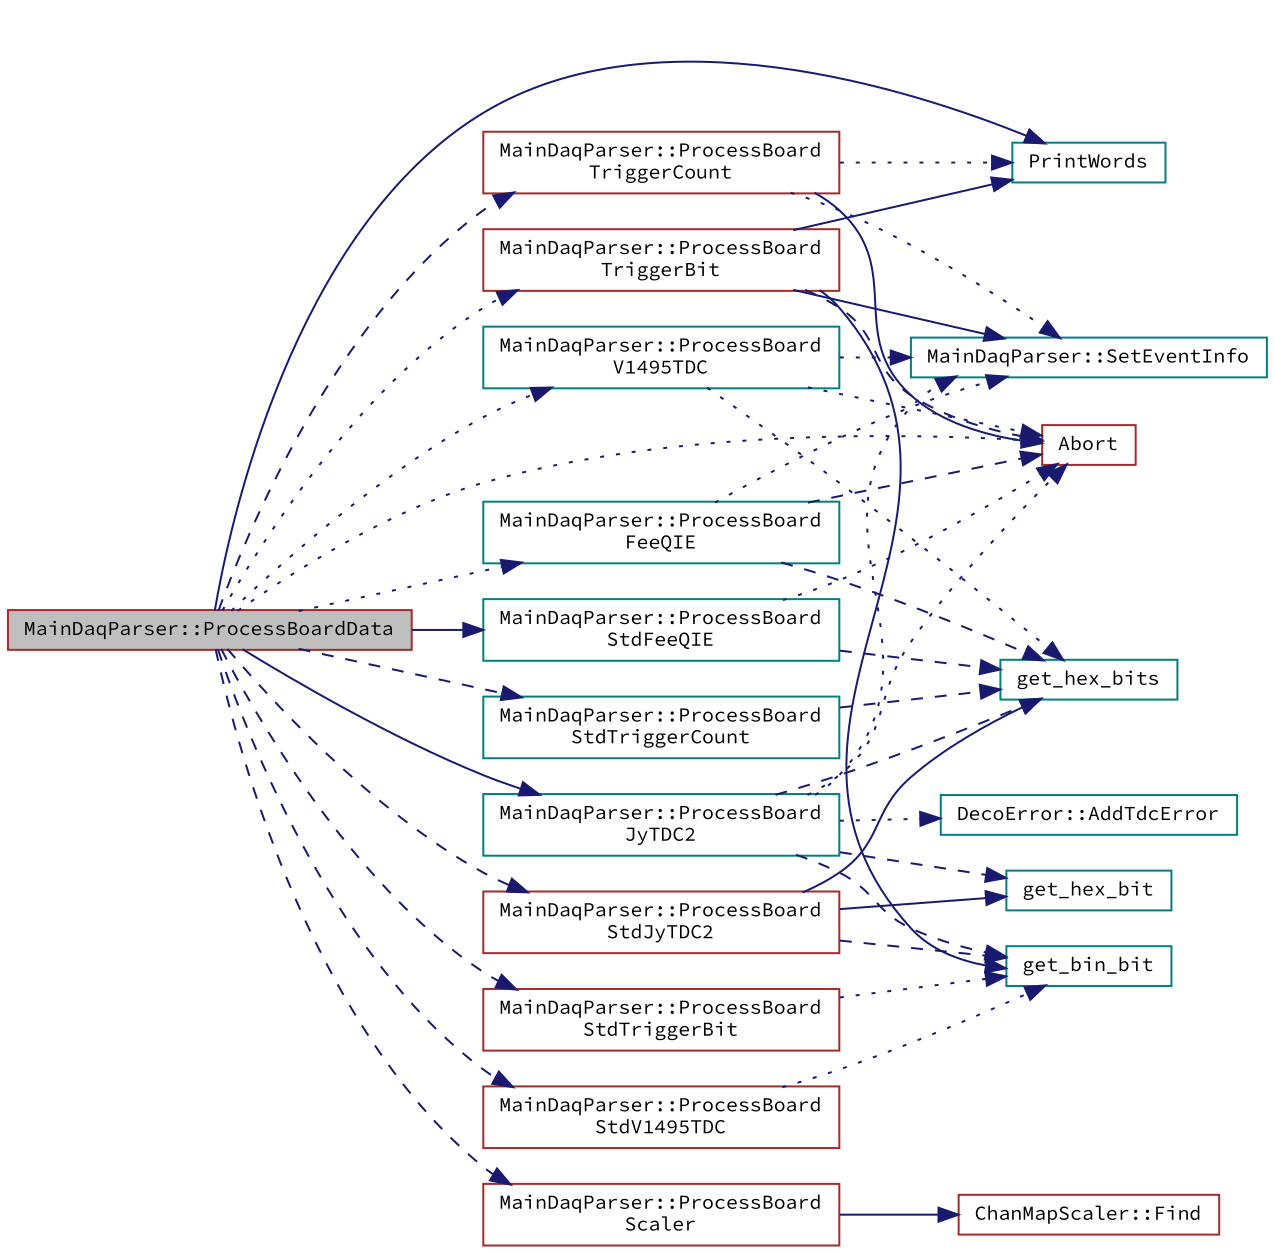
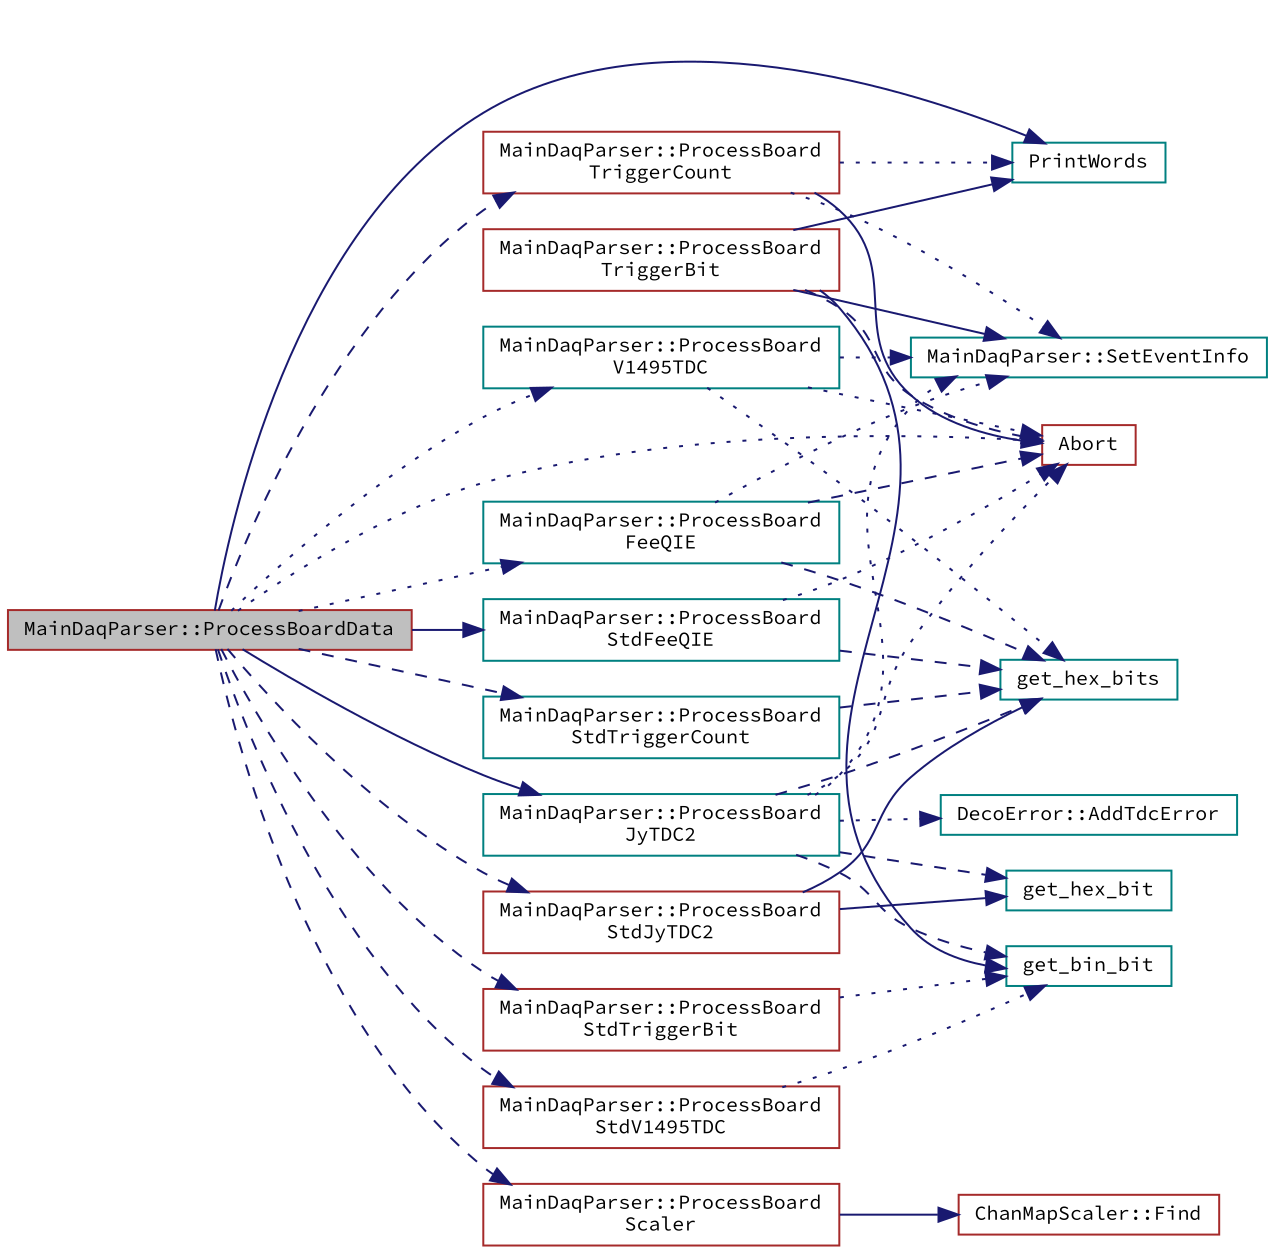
(342, 437) -> none
(913, 948) -> none
